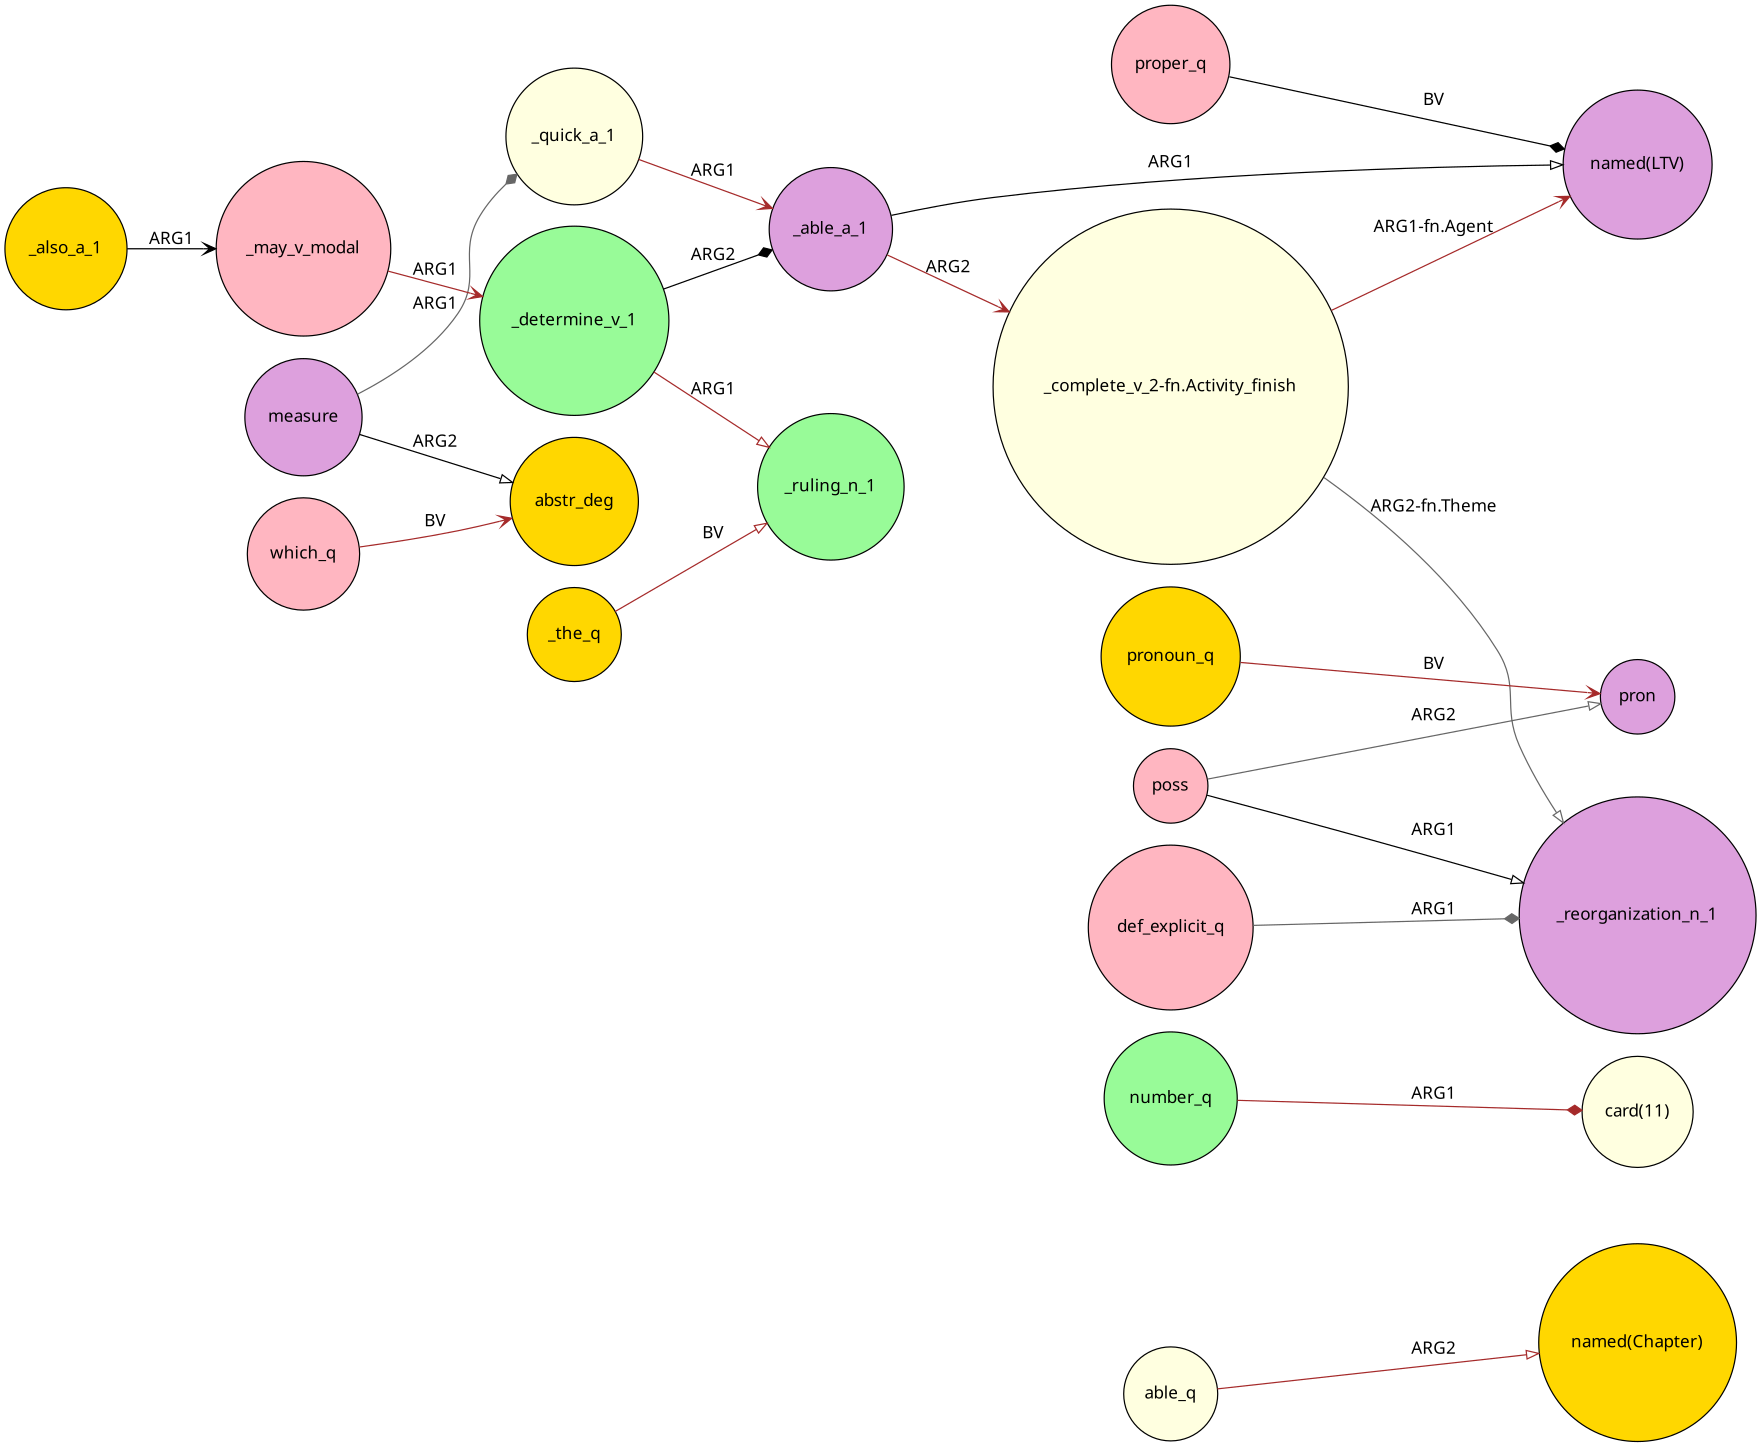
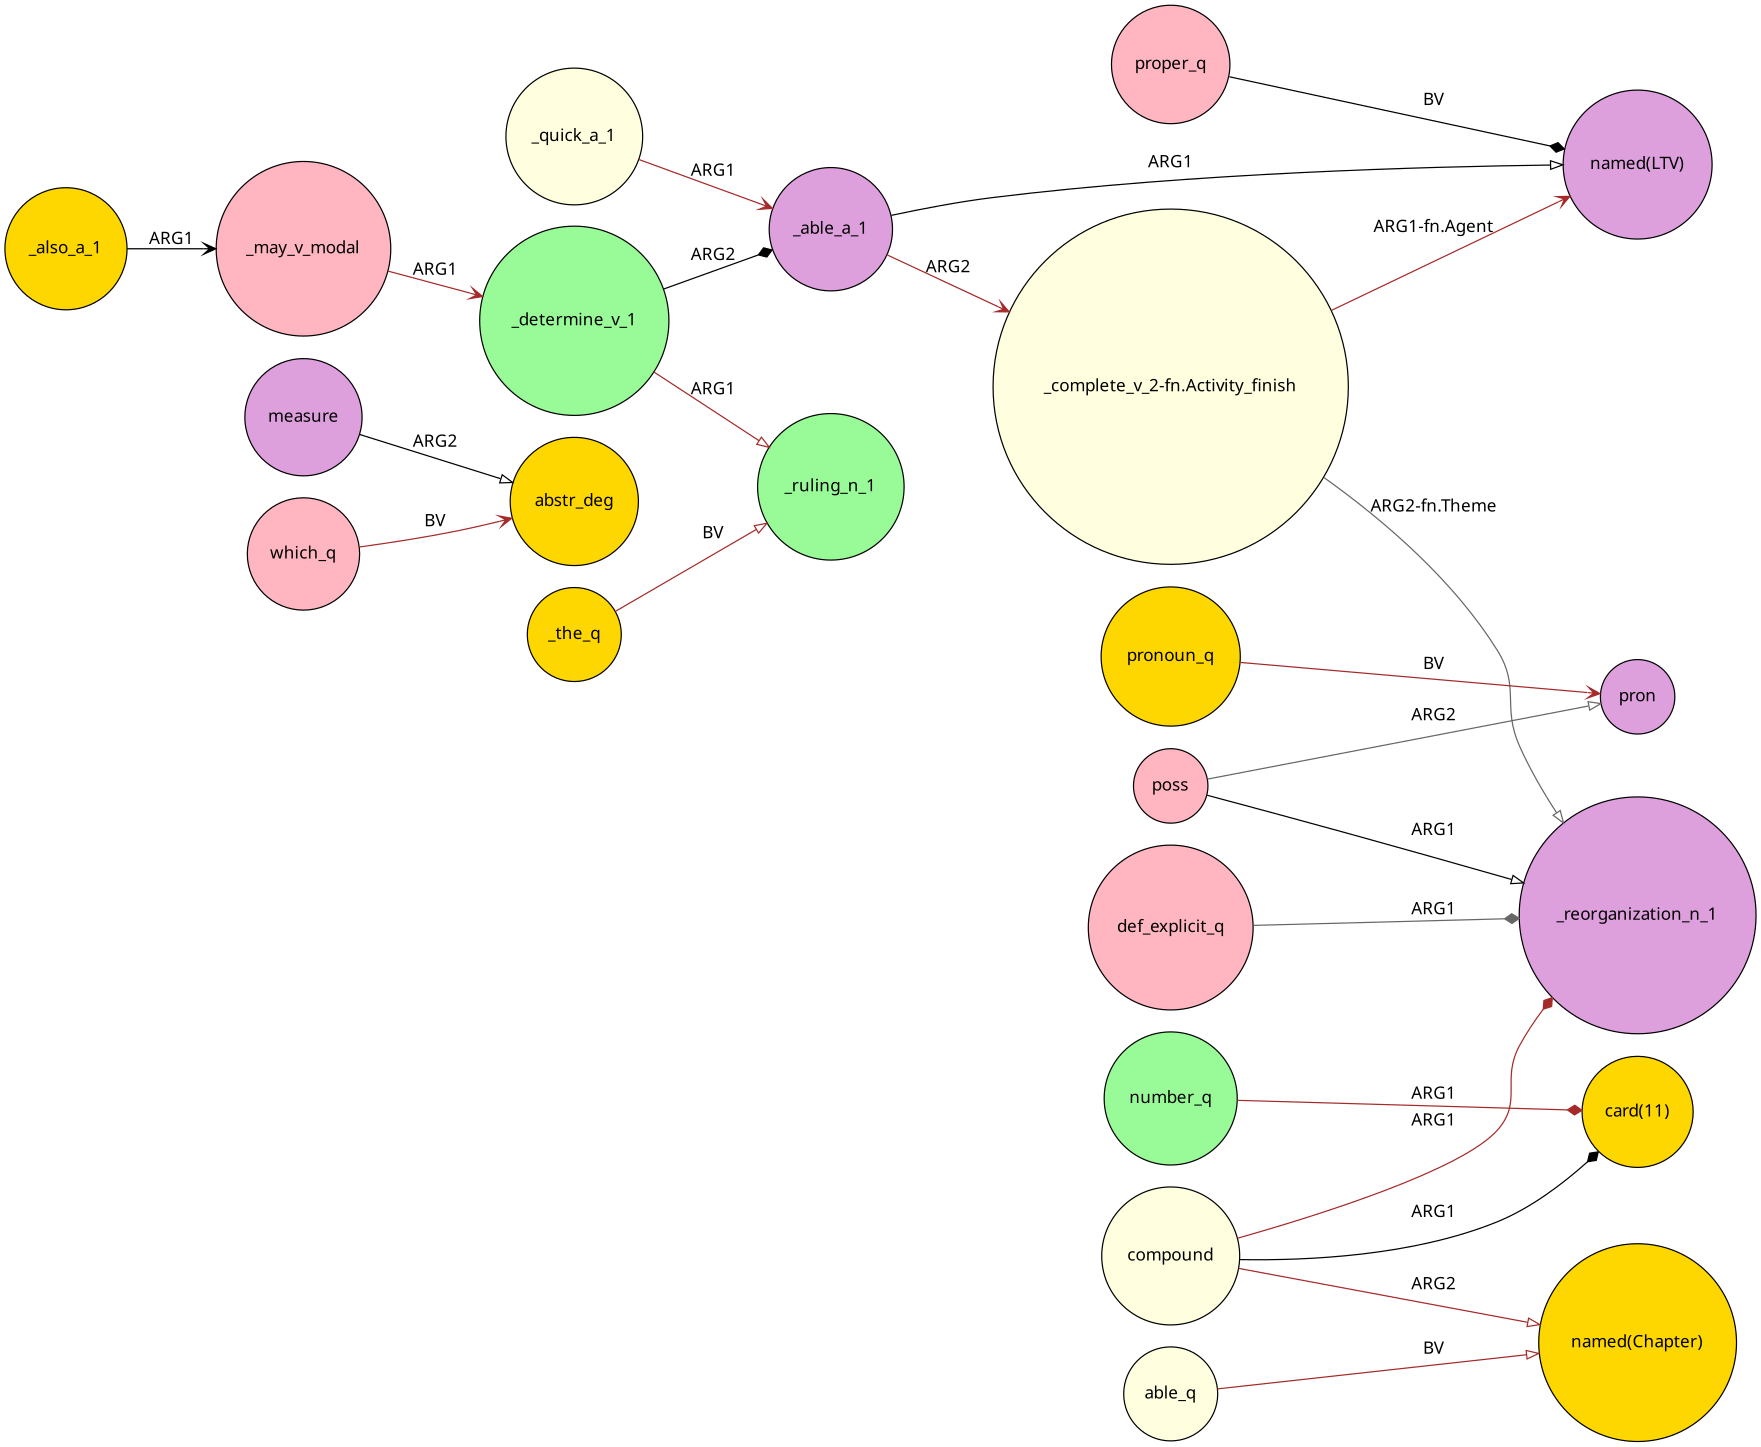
(461, 308) -> none
(1638, 1112) -> (1638, 1112)
none -> (1171, 1256)
(1434, 1349) -> (1434, 1349)
